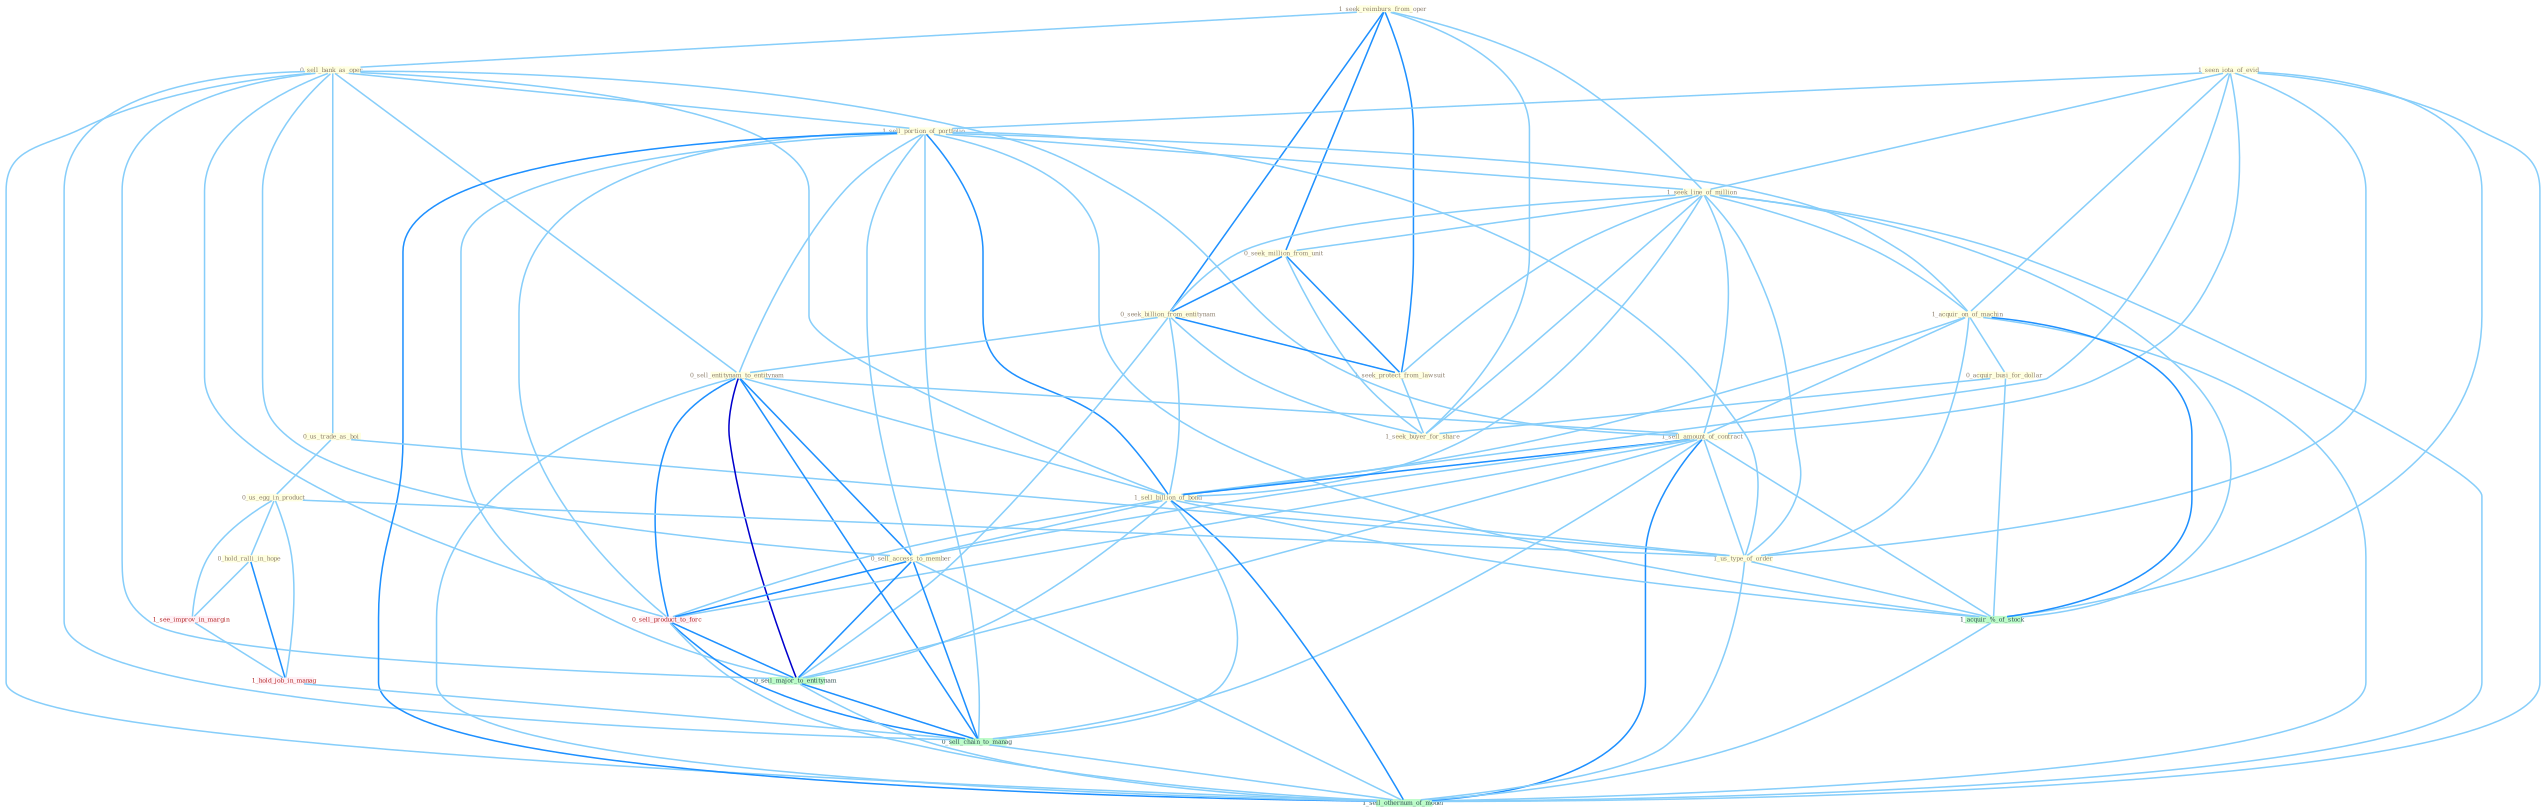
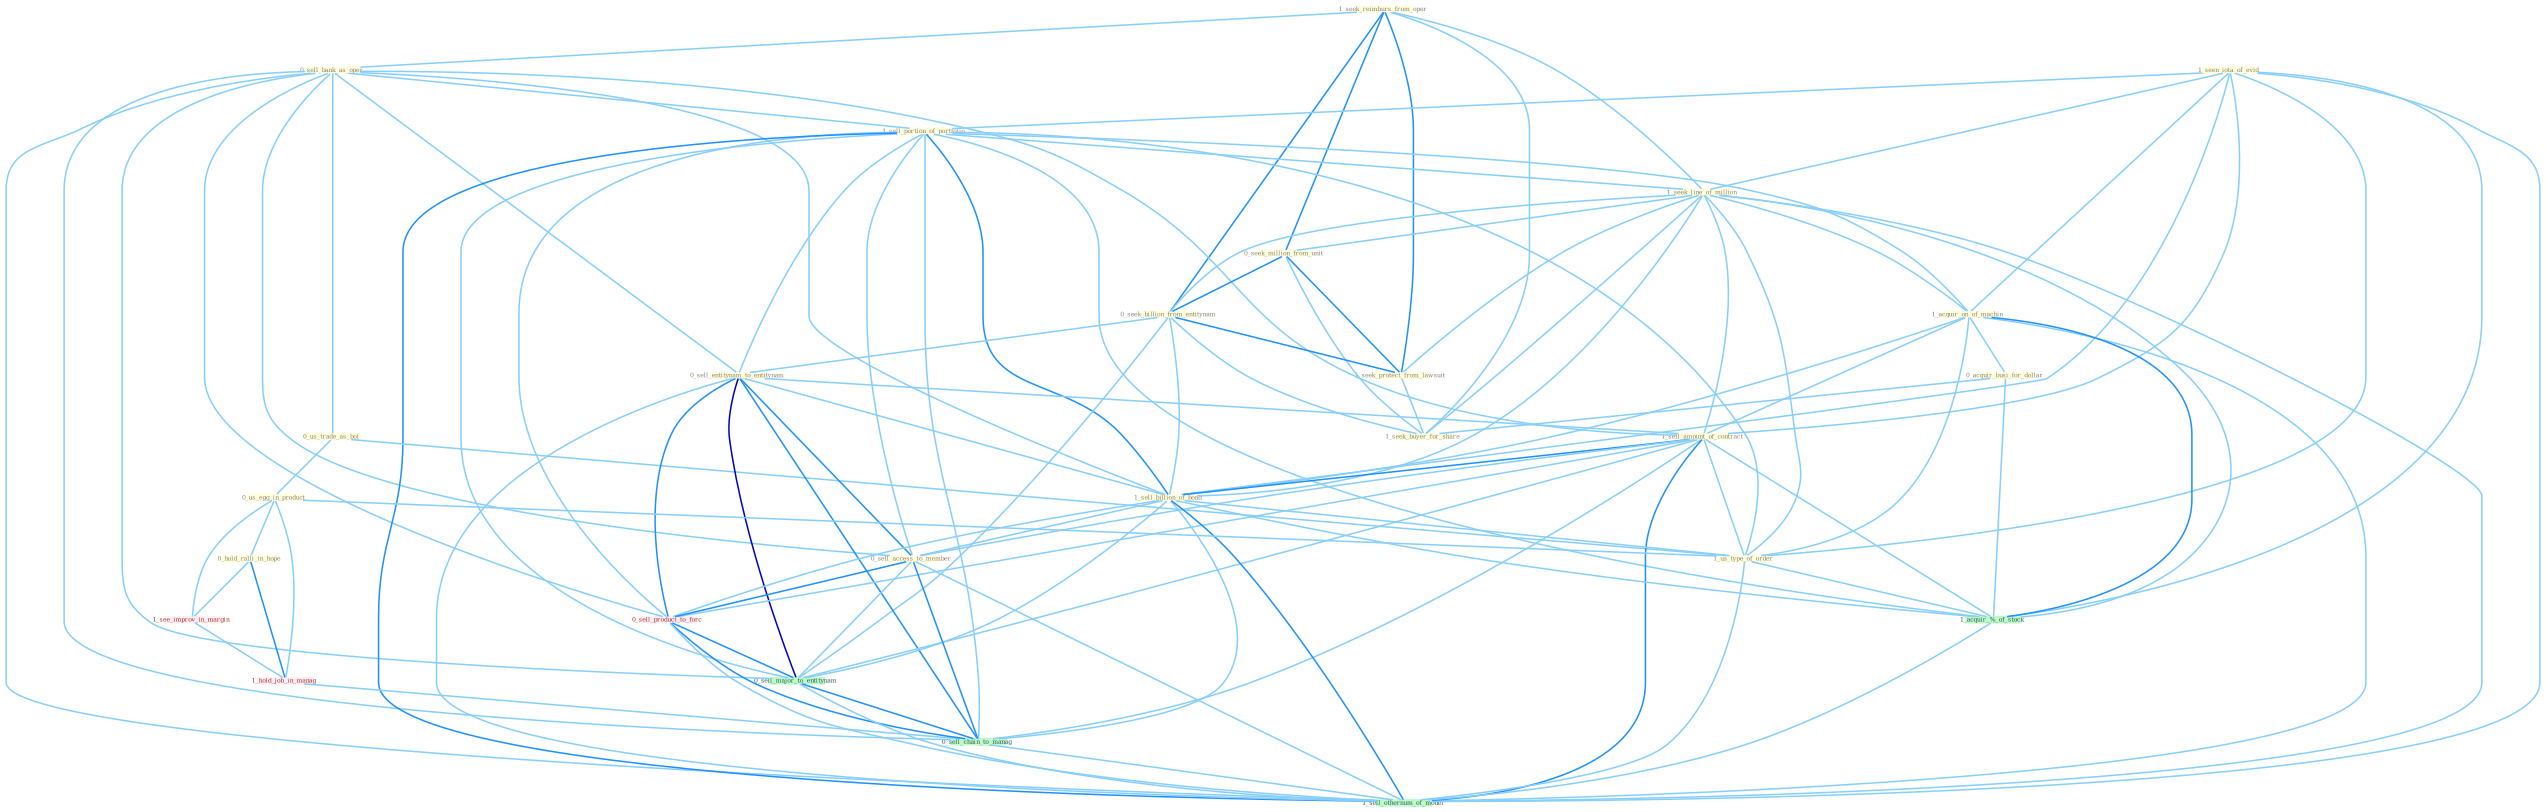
(855, 620) -> (855, 620)
